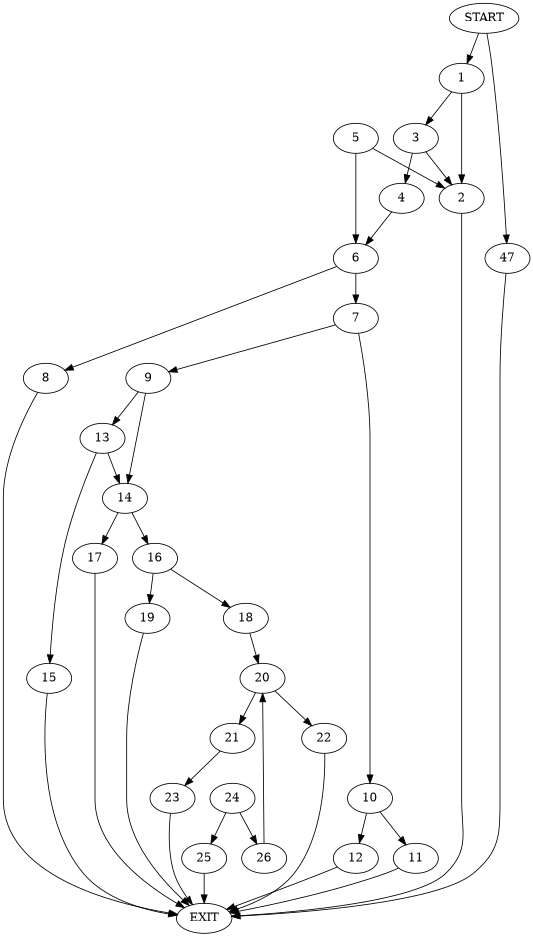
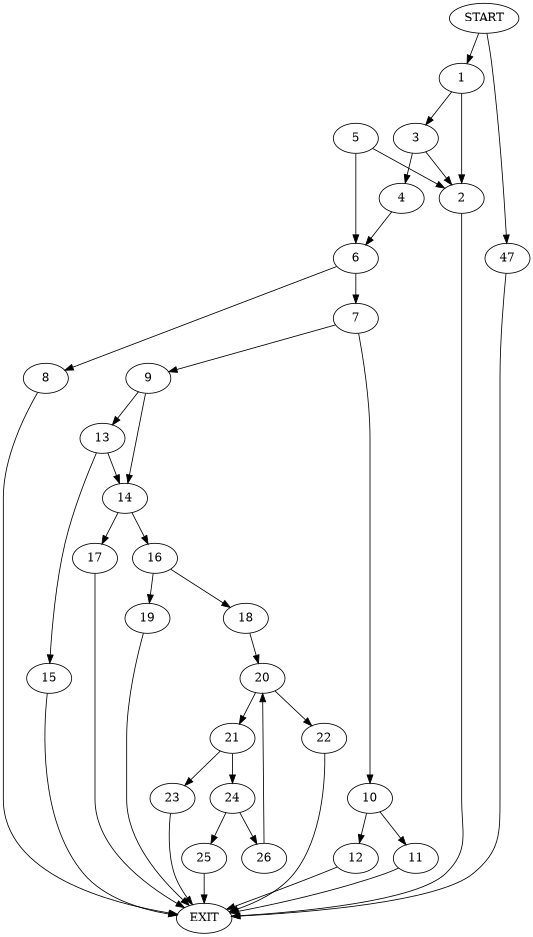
none -> (232, 764)
